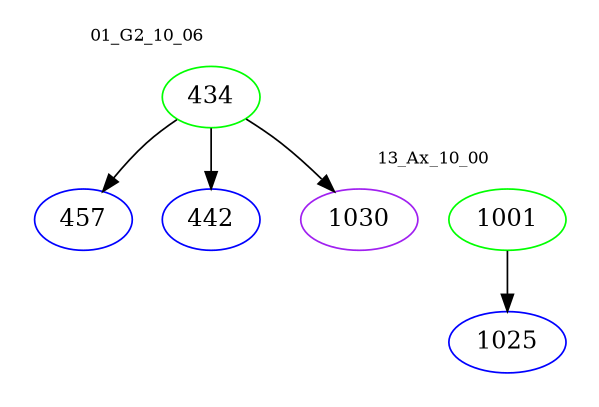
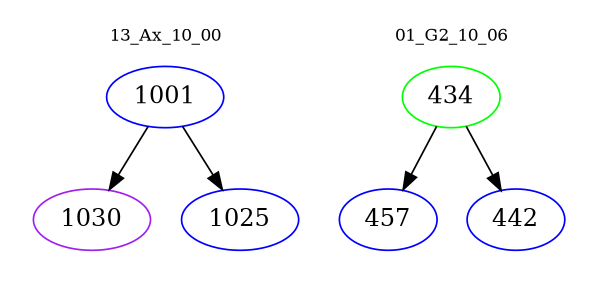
(299, 158) -> (133, 151)
(507, 220) -> (165, 97)
